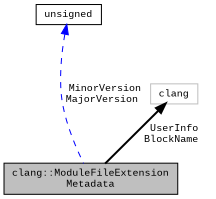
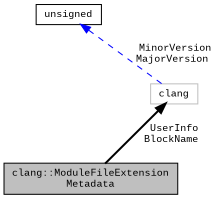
(62, 101) -> (126, 57)
